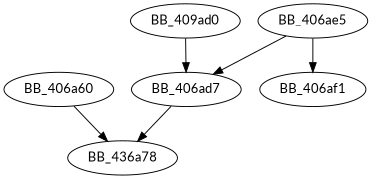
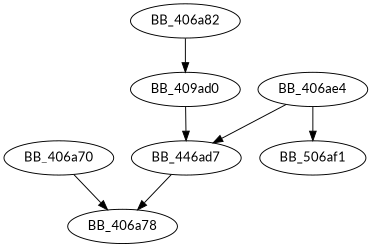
none -> (185, 21)
(313, 21) -> (313, 89)
(59, 89) -> (59, 158)
(186, 89) -> (186, 158)
(313, 89) -> (313, 158)
(123, 158) -> (123, 226)
